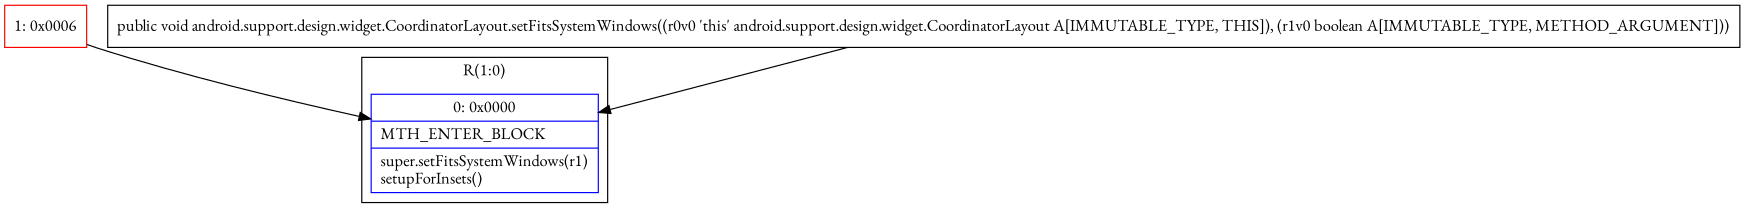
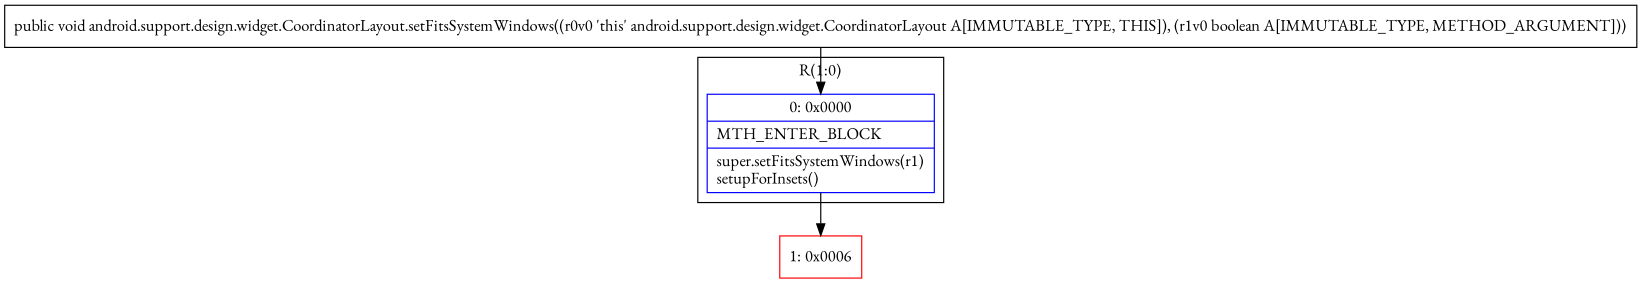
(222, 84) -> (821, 210)
